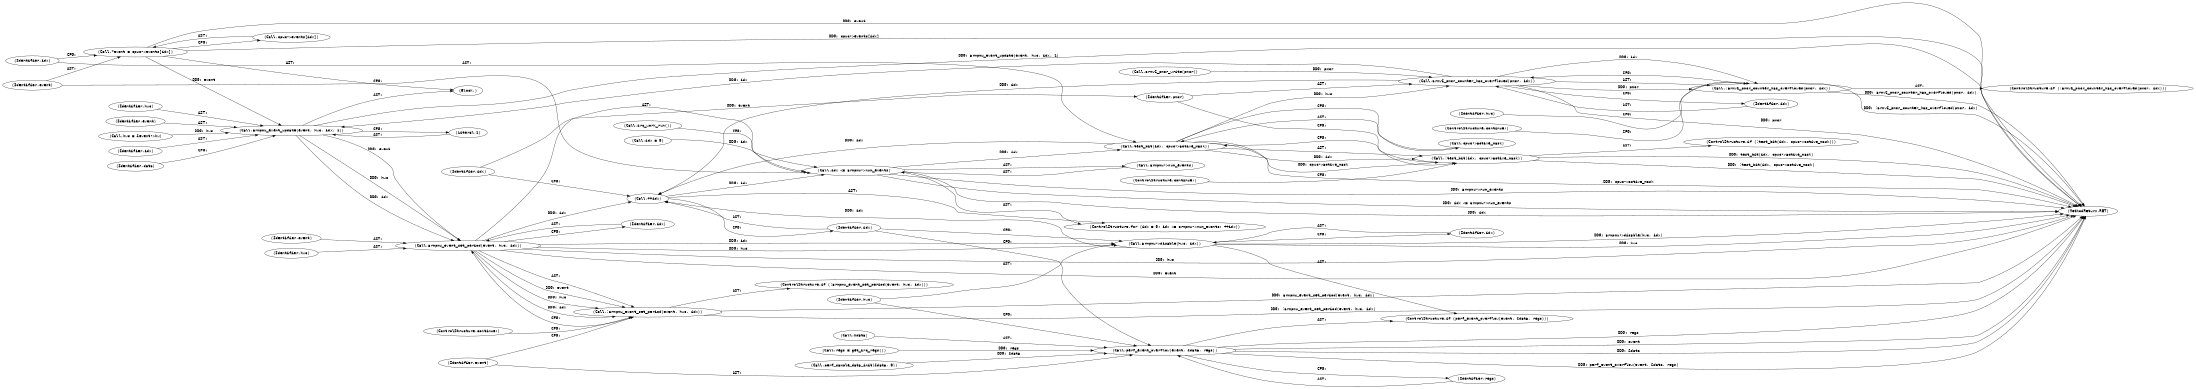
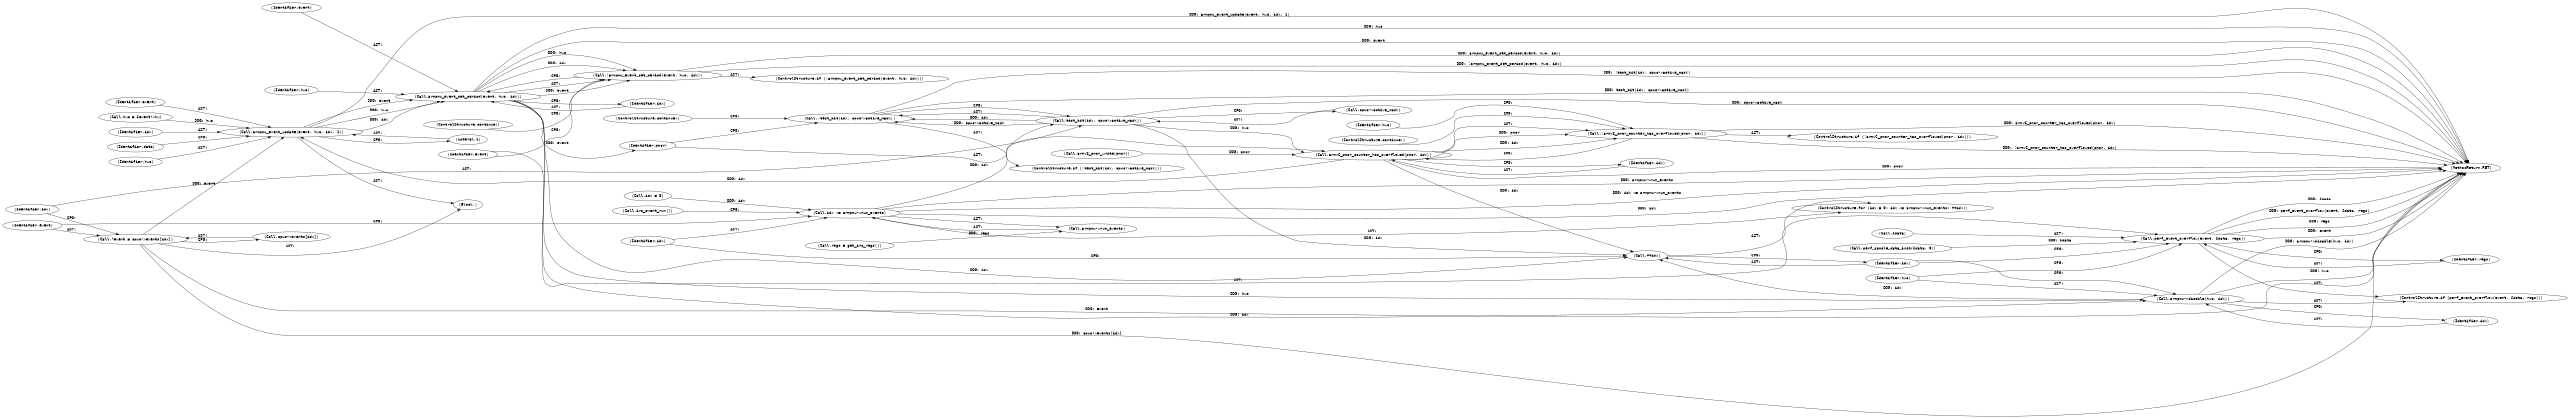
(648, 126) -> (648, 211)
(744, 186) -> none
(995, 350) -> (974, 238)
